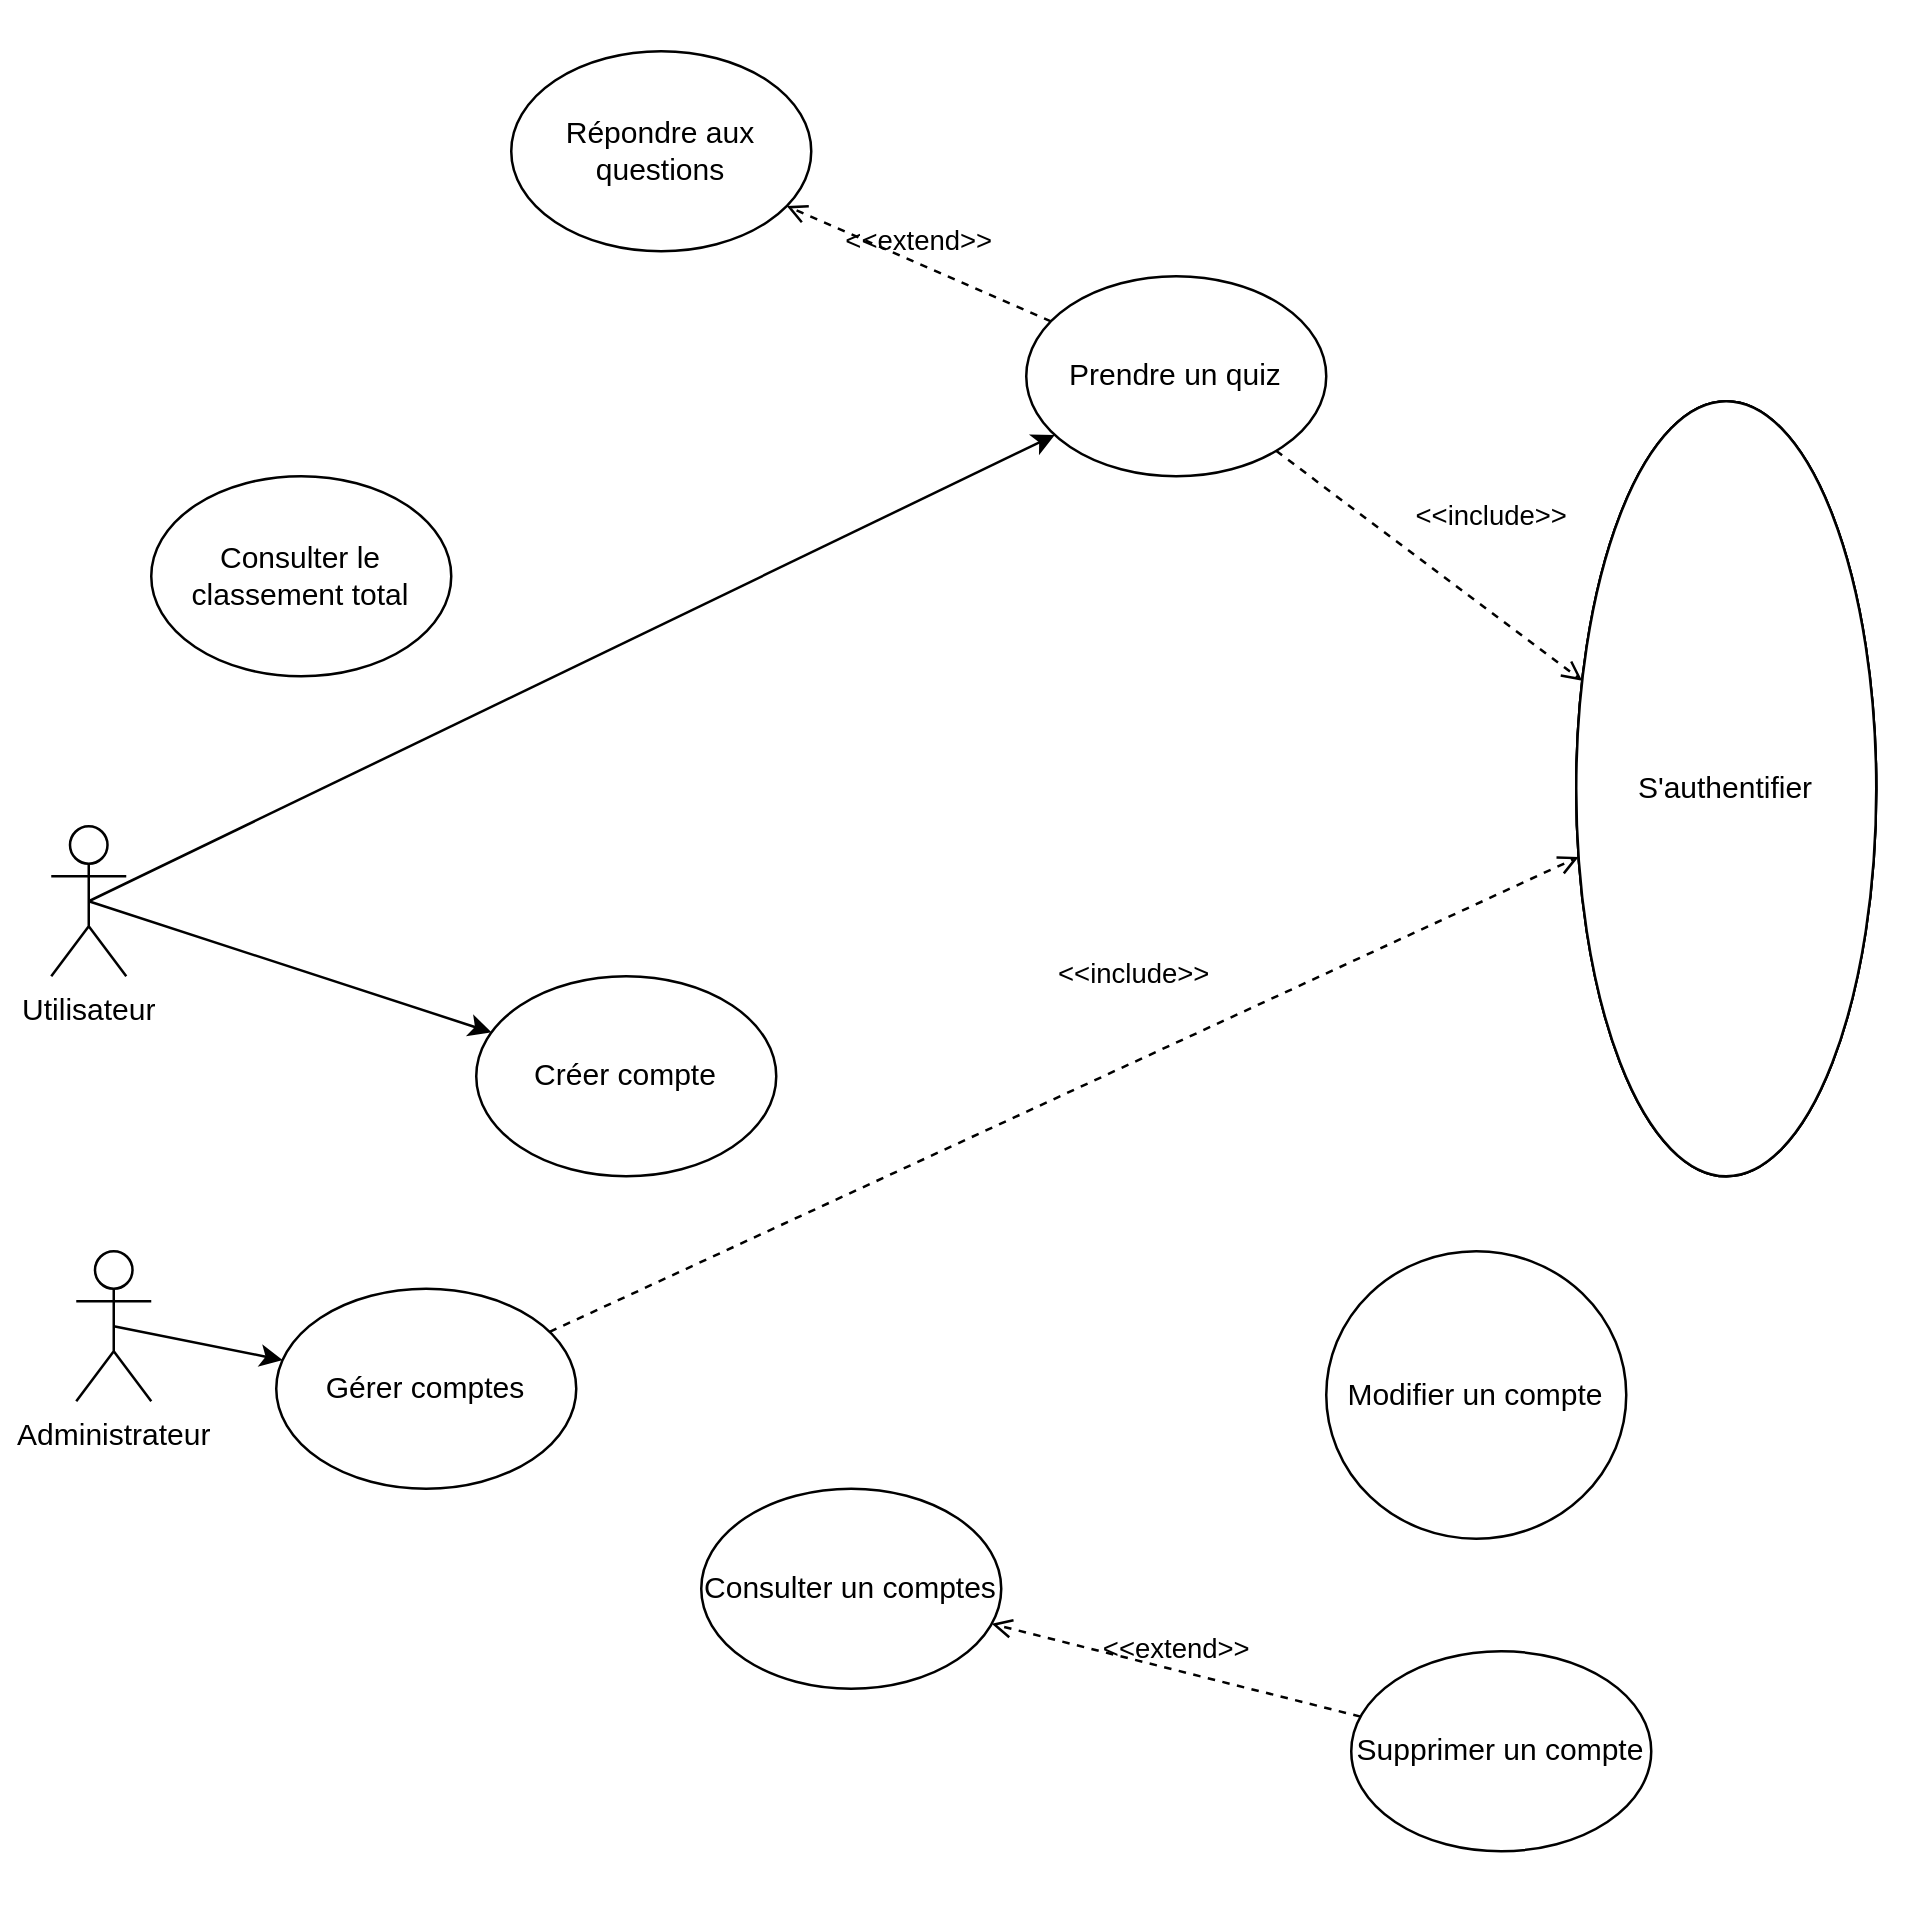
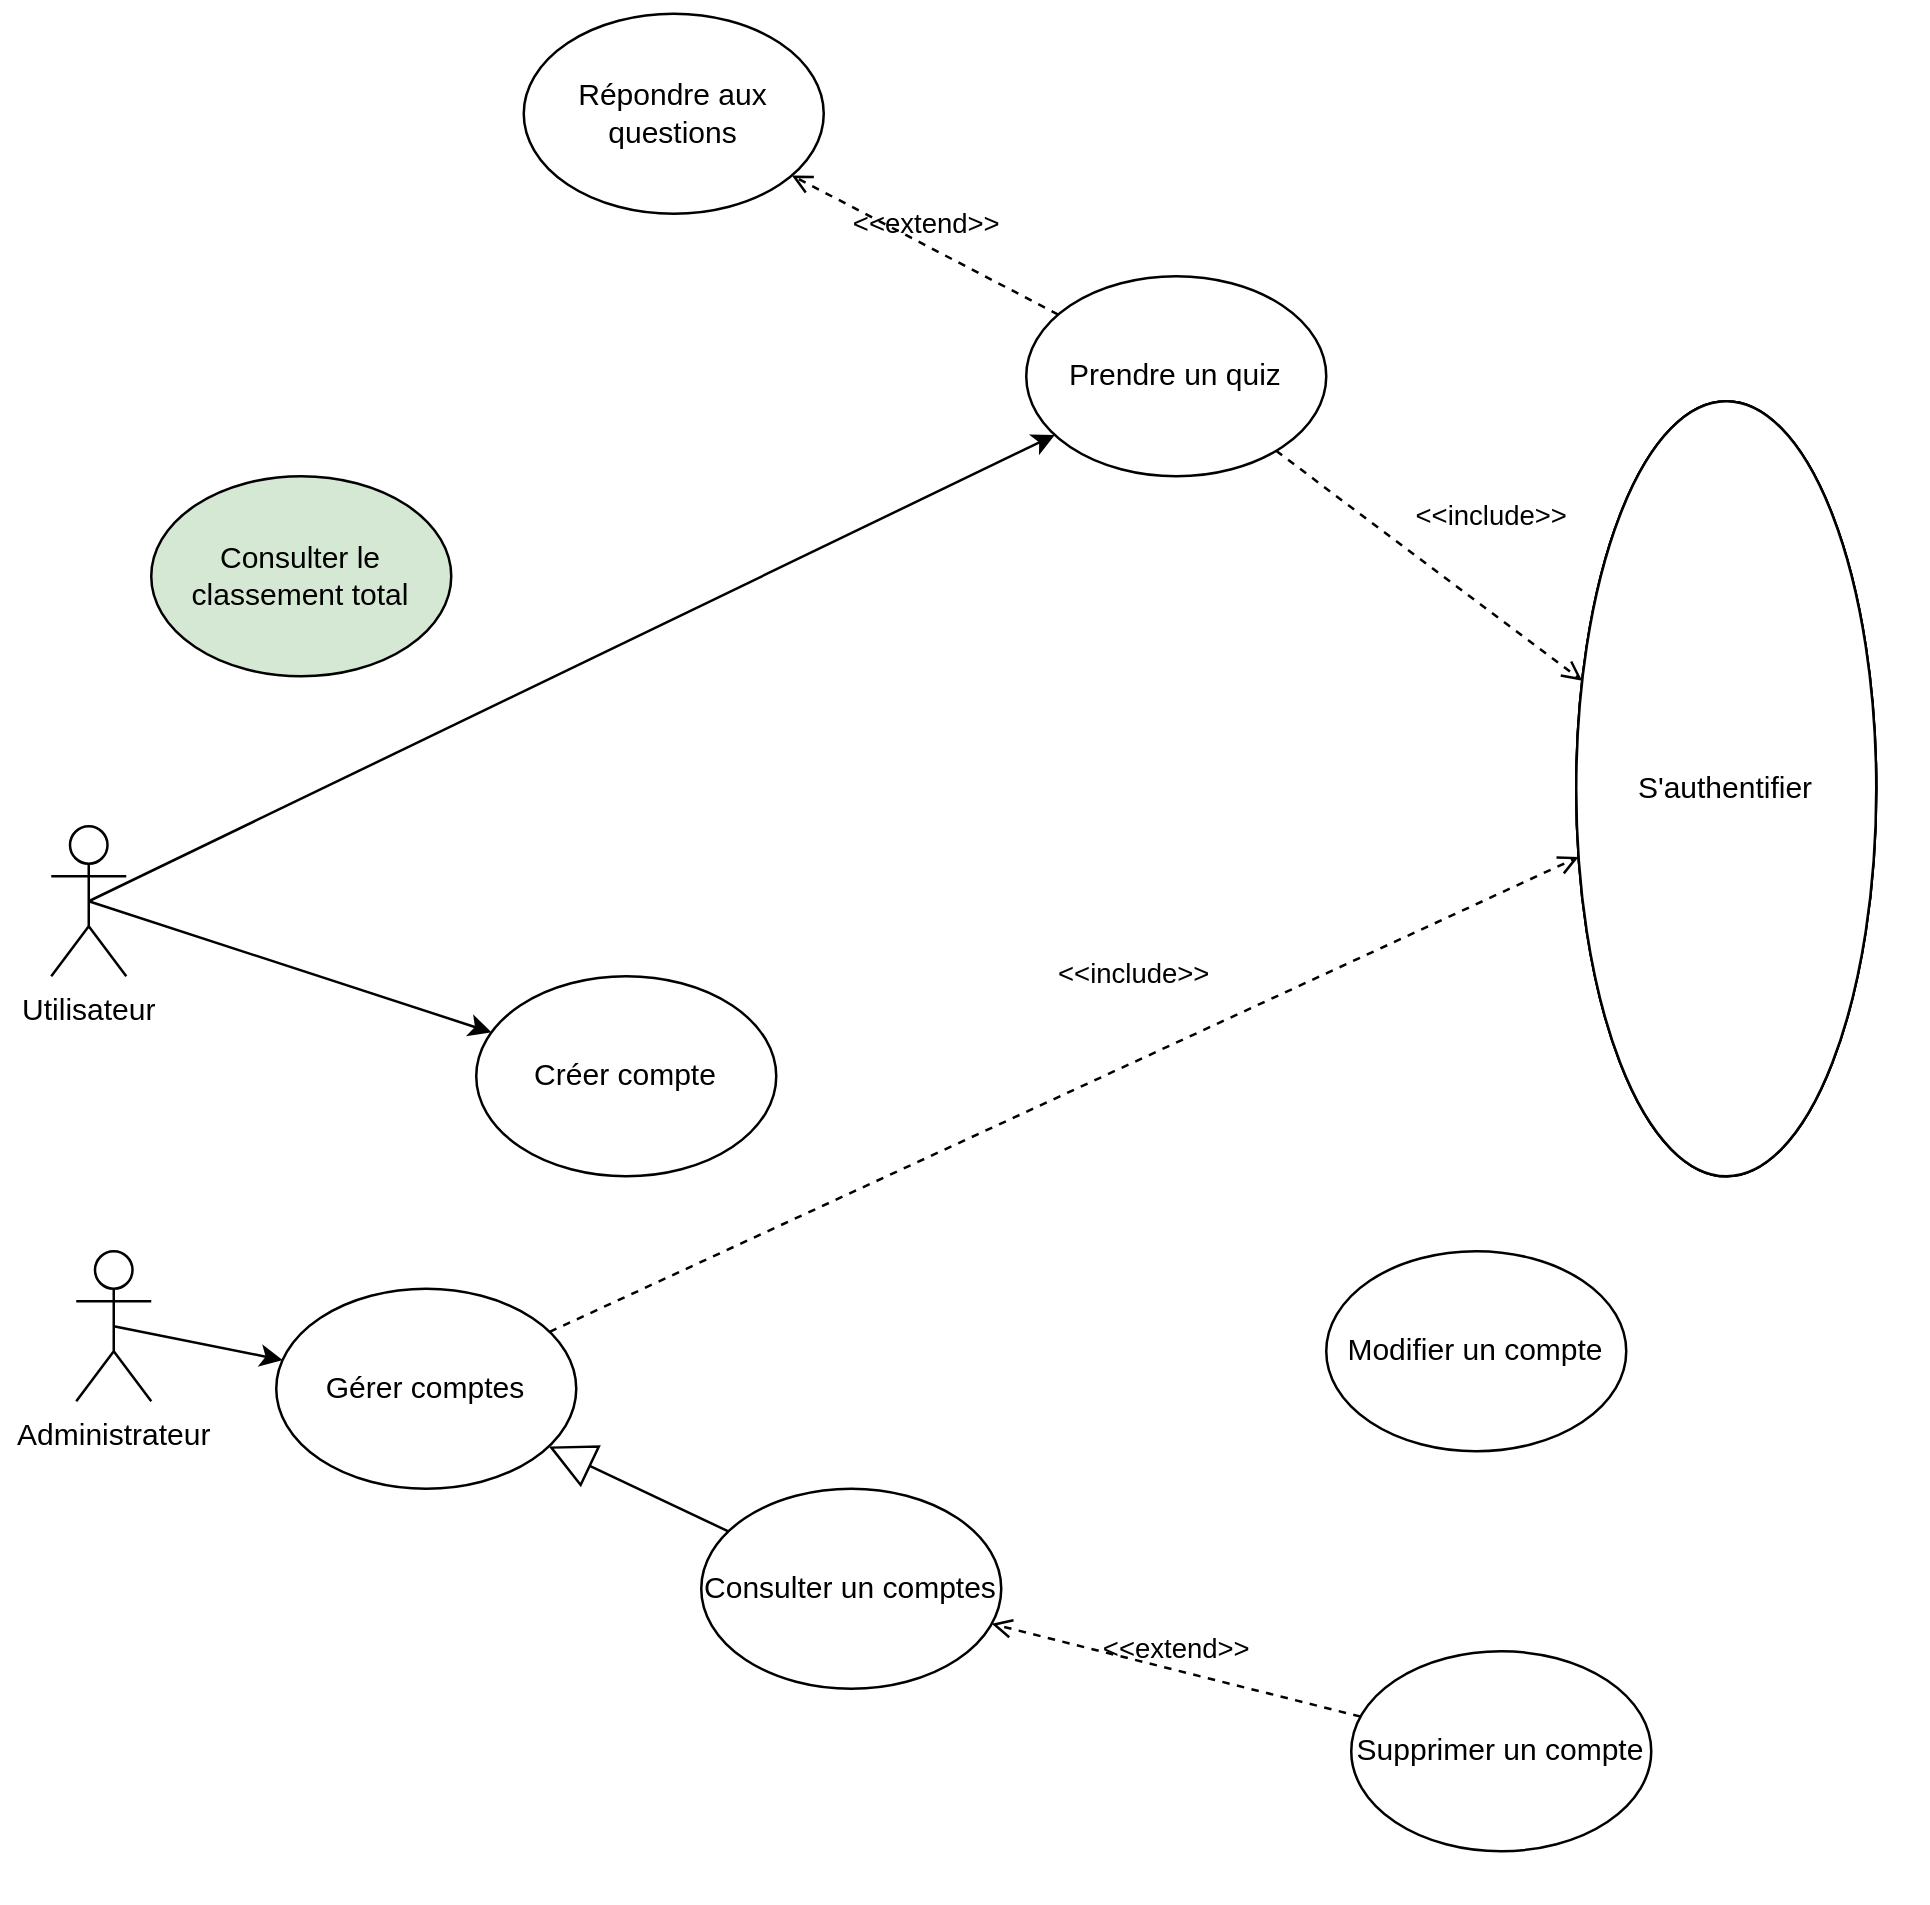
(661, 151) -> (674, 114)
(301, 576) -> (301, 576)
(1476, 1395) -> (1476, 1351)
none -> (660, 1499)
